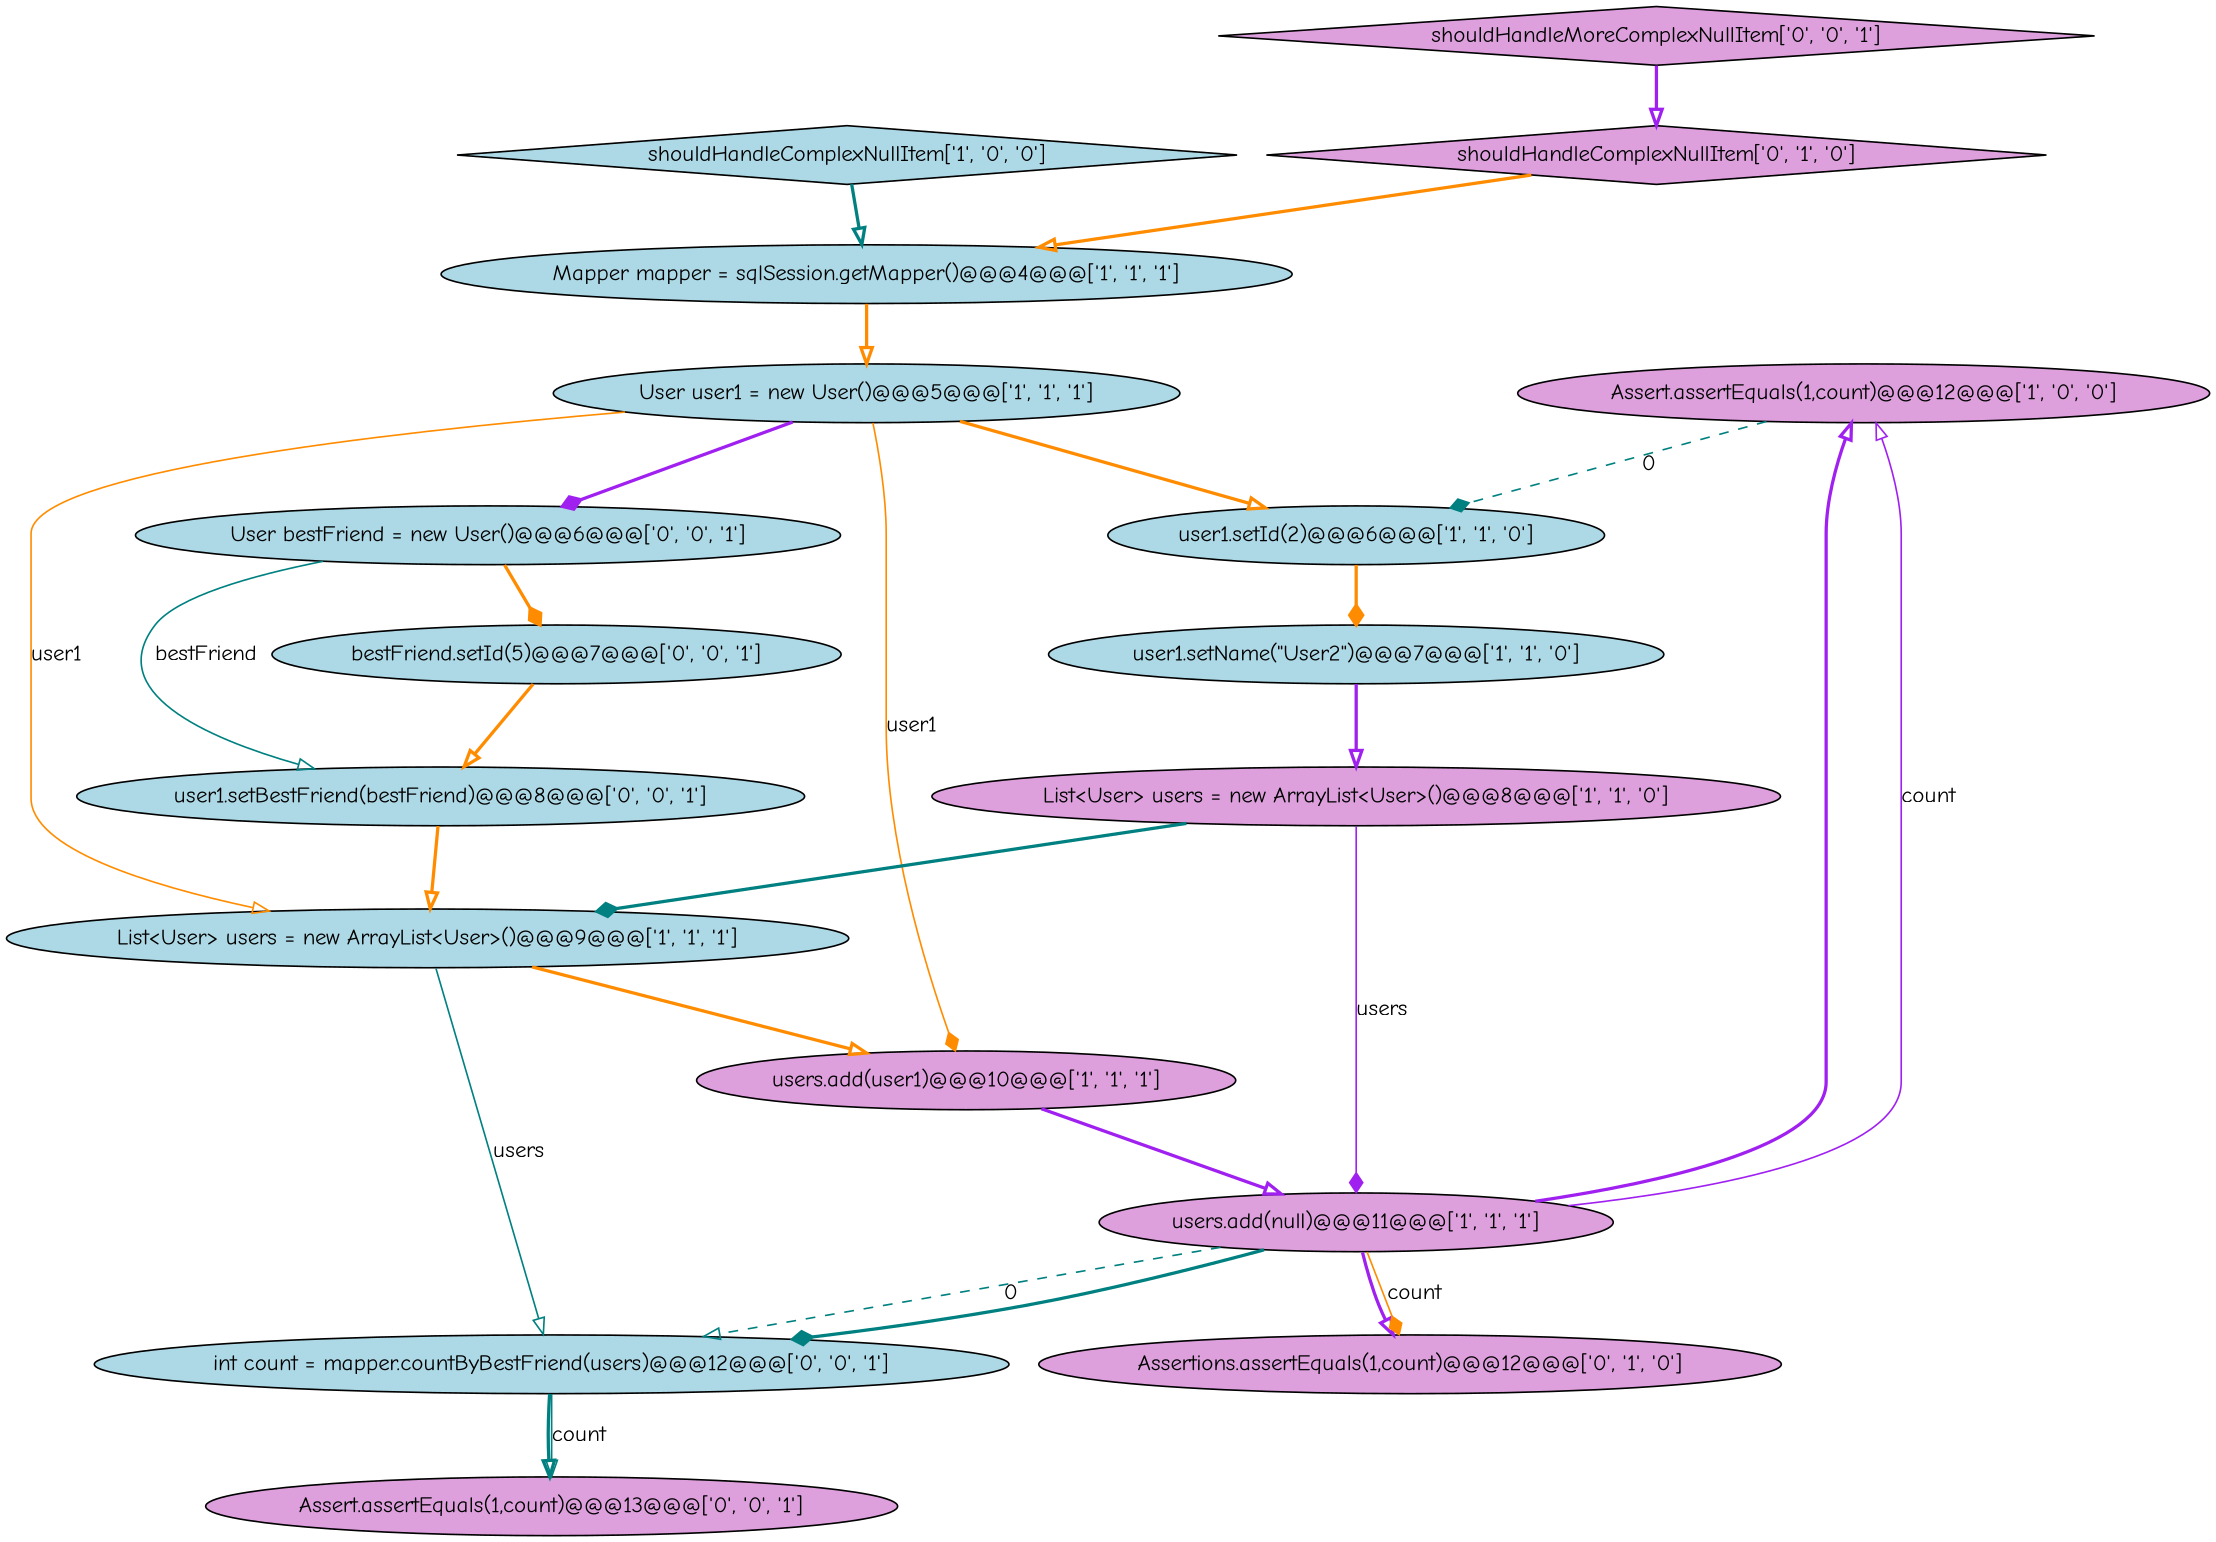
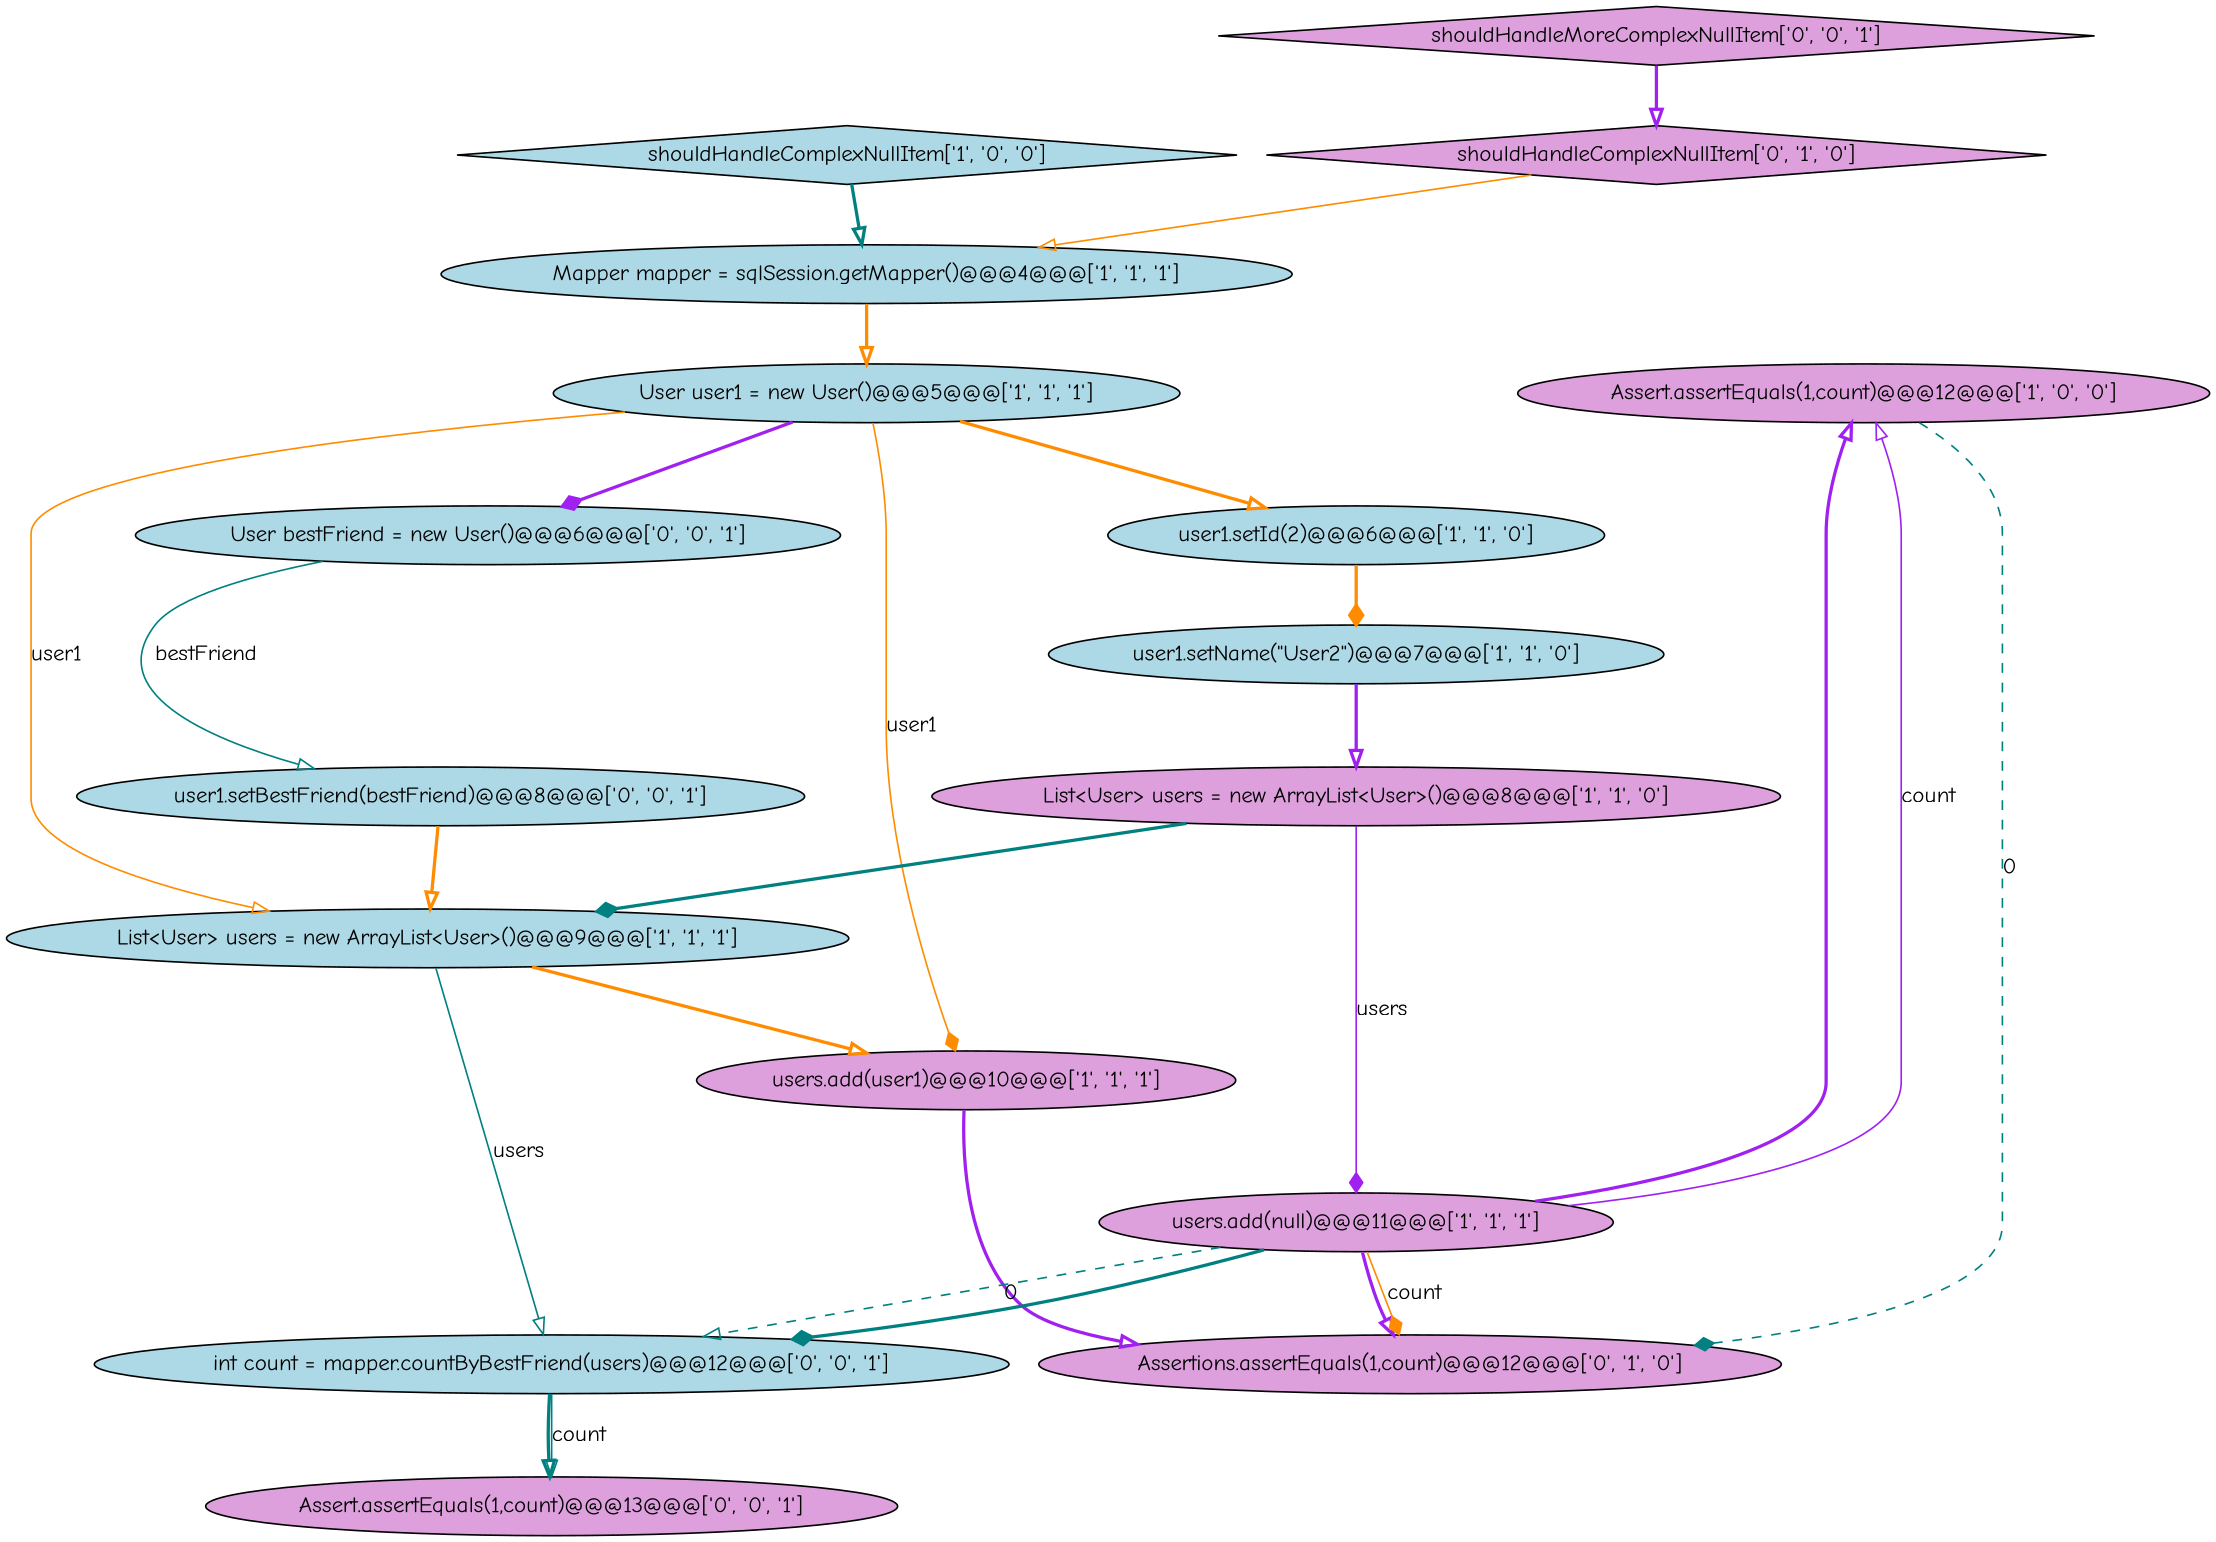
(1293, 210) -> (1293, 210)
(1618, 462) -> (2002, 971)
(557, 654) -> none
(1154, 1149) -> (991, 1264)
